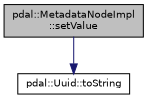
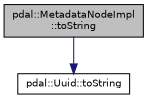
(74, 21) -> (74, 21)
